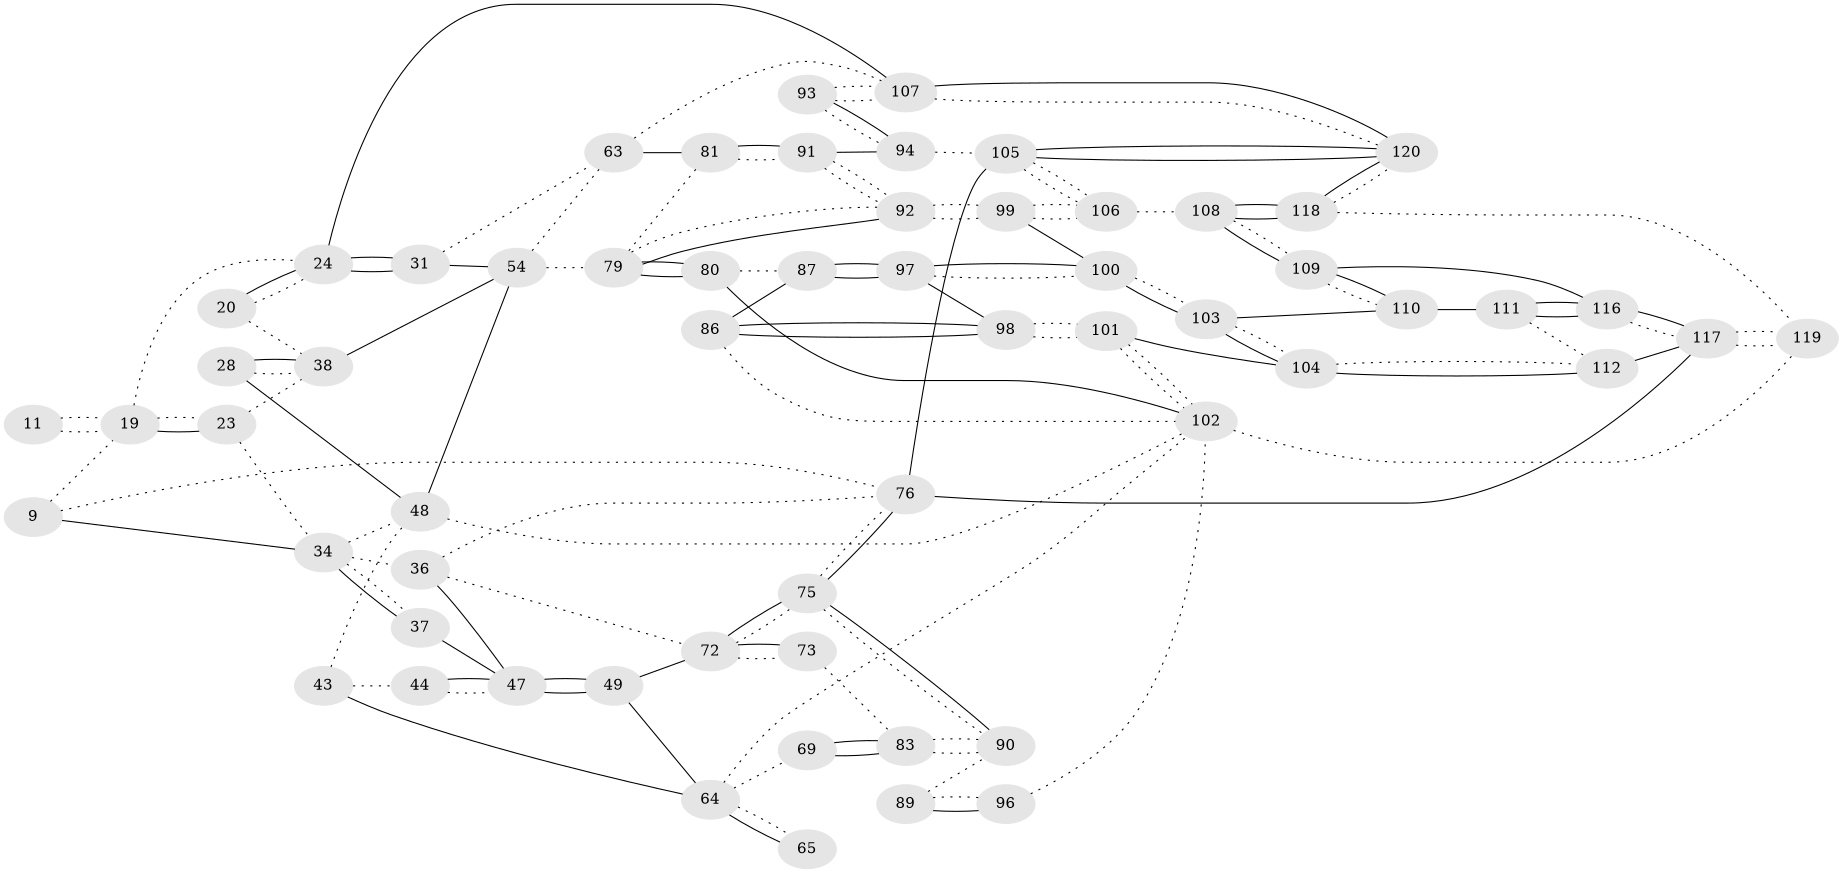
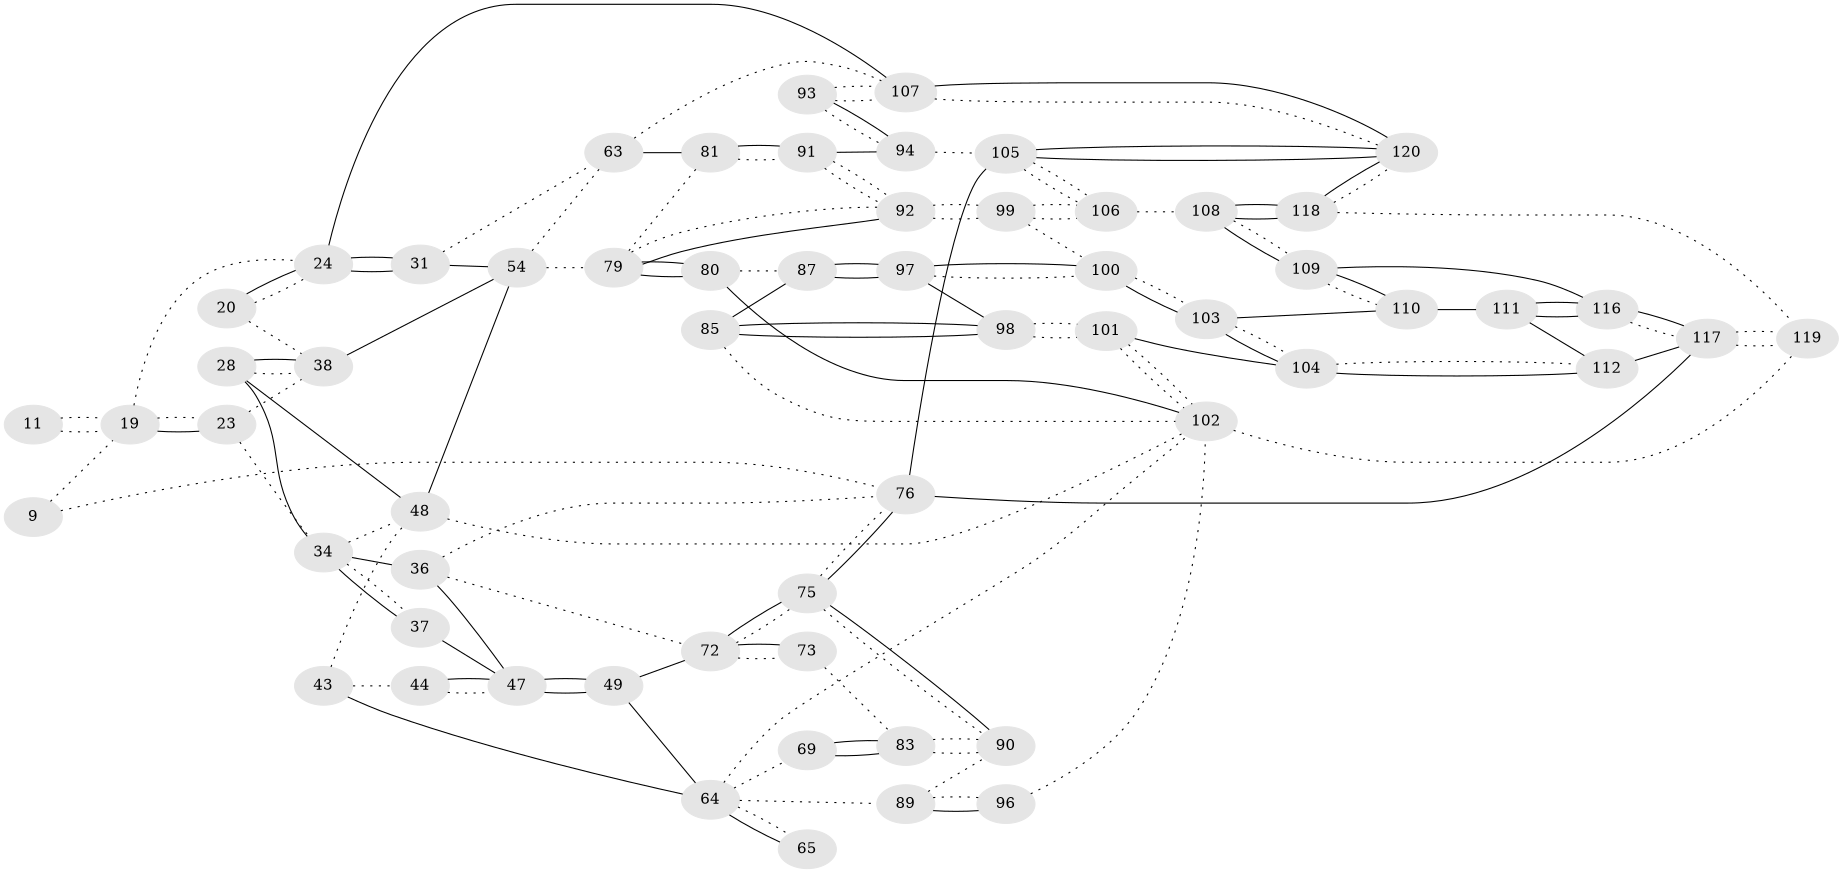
(1056, 241) -> (1056, 241)
(711, 330) -> (711, 330)
(1557, 339) -> (1557, 339)
(178, 535) -> (276, 459)
(371, 561) -> (371, 561)
none -> (808, 802)
